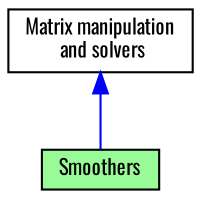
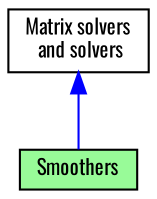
(101, 41) -> (79, 41)
